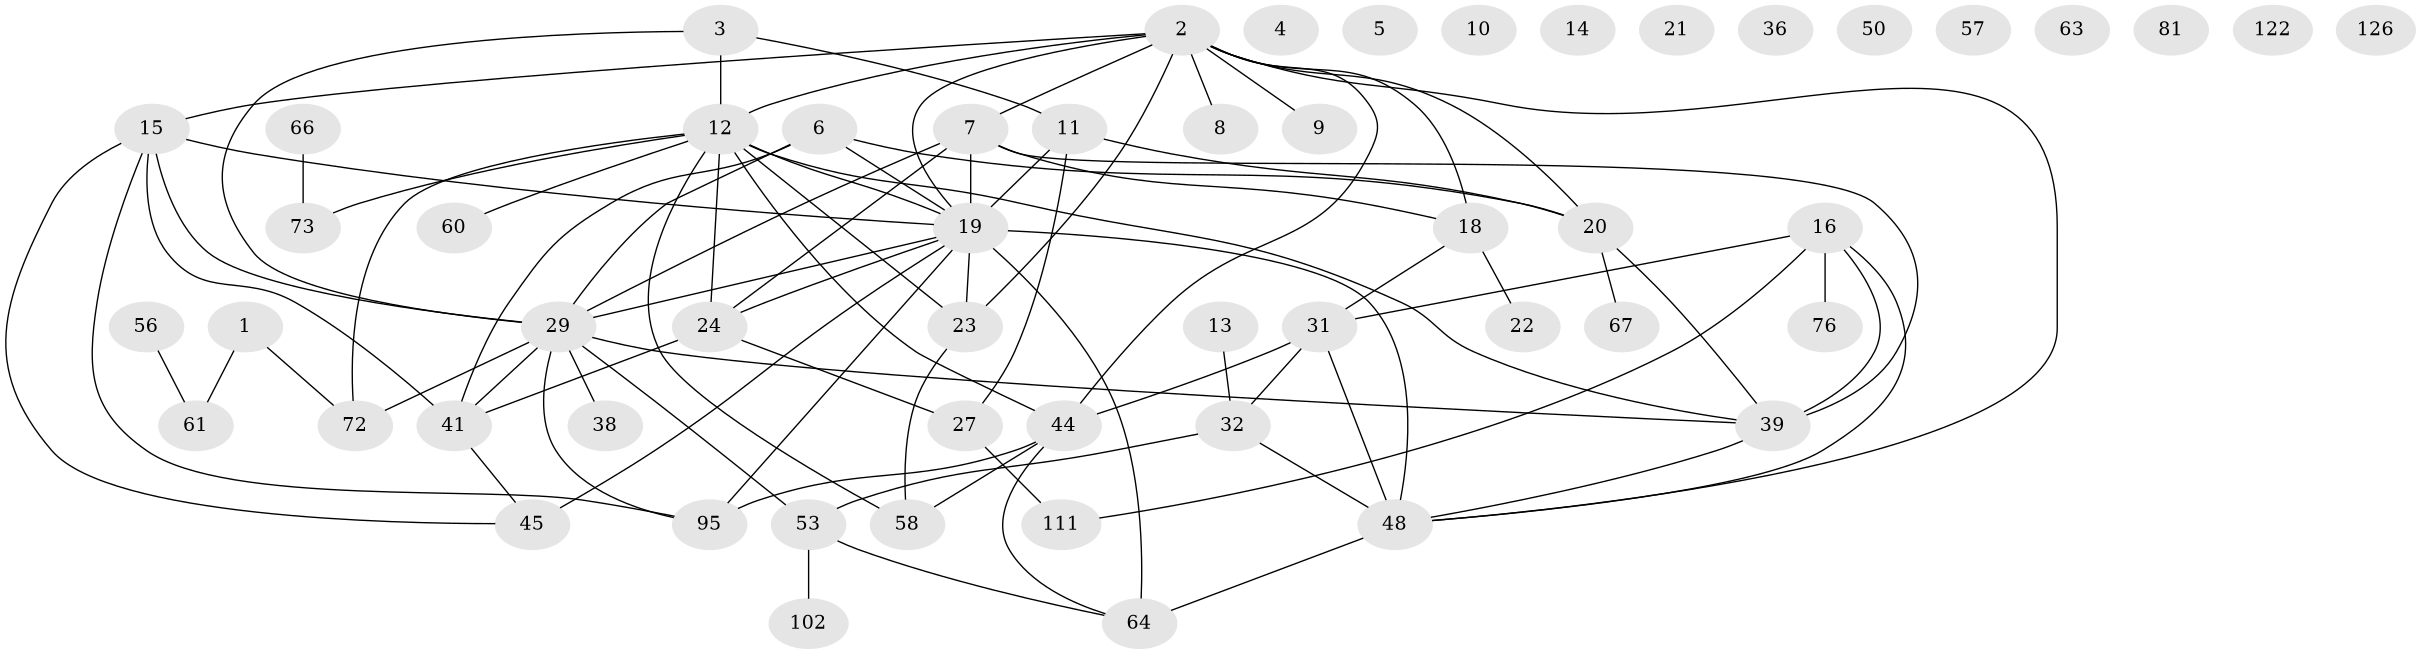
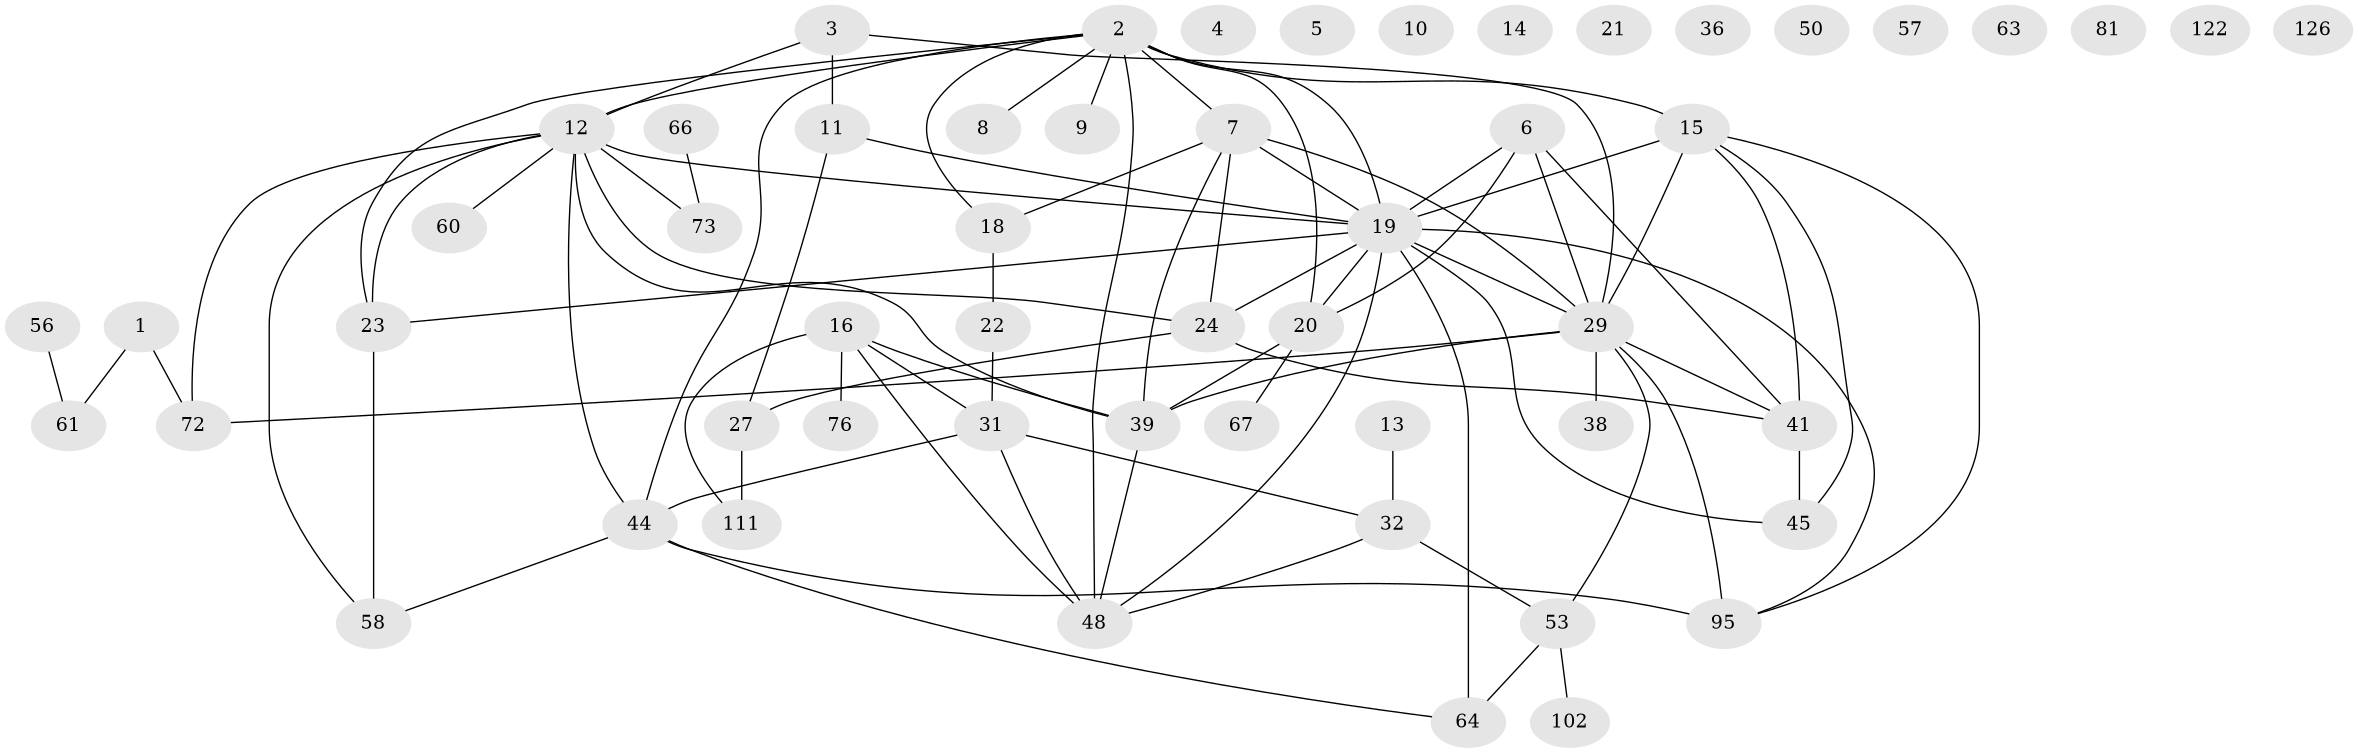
(1334, 175) -> (1345, 277)
(1395, 278) -> (992, 377)
(1267, 574) -> none
